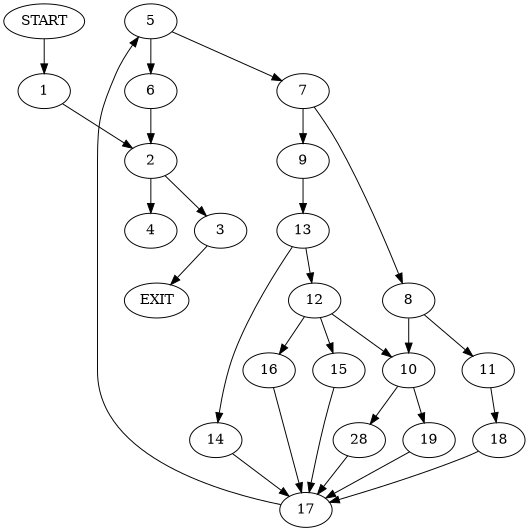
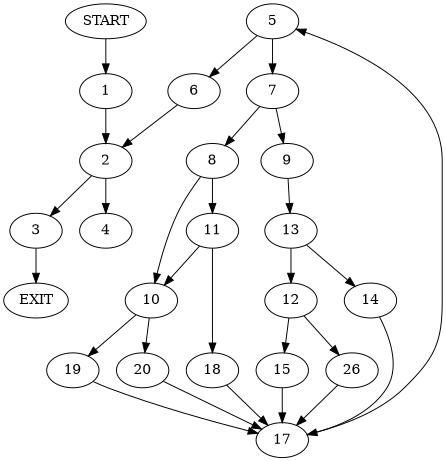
(358, 333) -> (185, 262)
(269, 370) -> (352, 370)
(359, 440) -> (143, 370)
